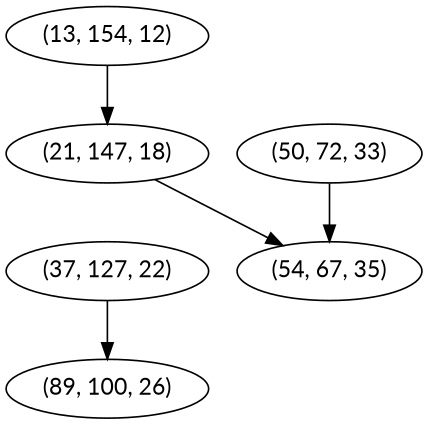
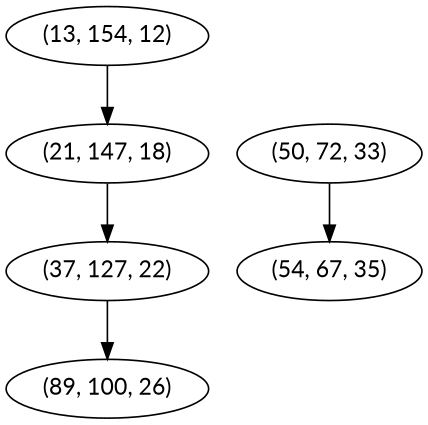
(212, 209) -> (107, 204)
